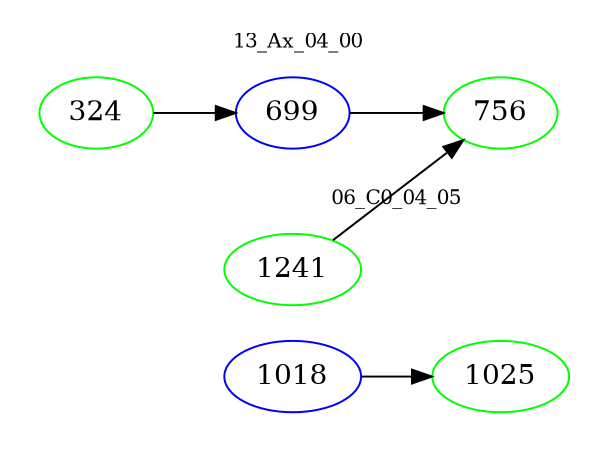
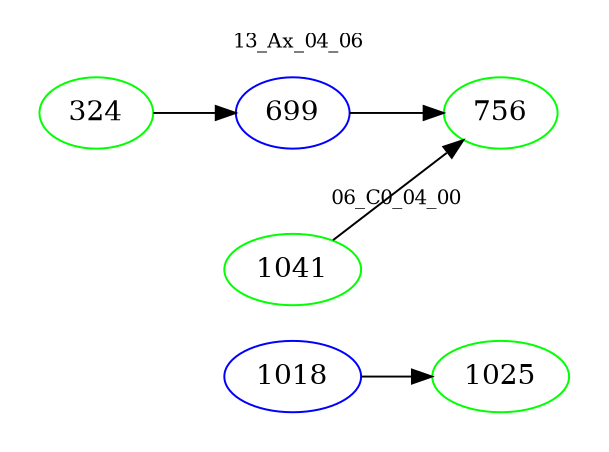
(299, 43) -> (299, 43)
(397, 199) -> (397, 199)
(293, 270) -> (293, 270)
